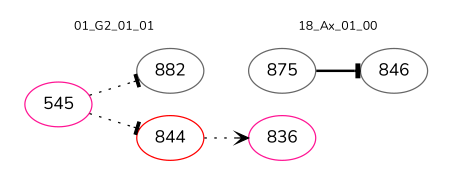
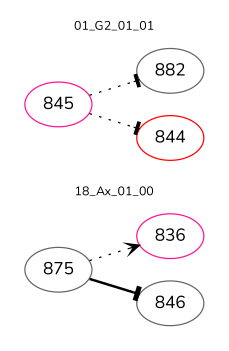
(58, 104) -> (58, 104)
(222, 138) -> (108, 255)
